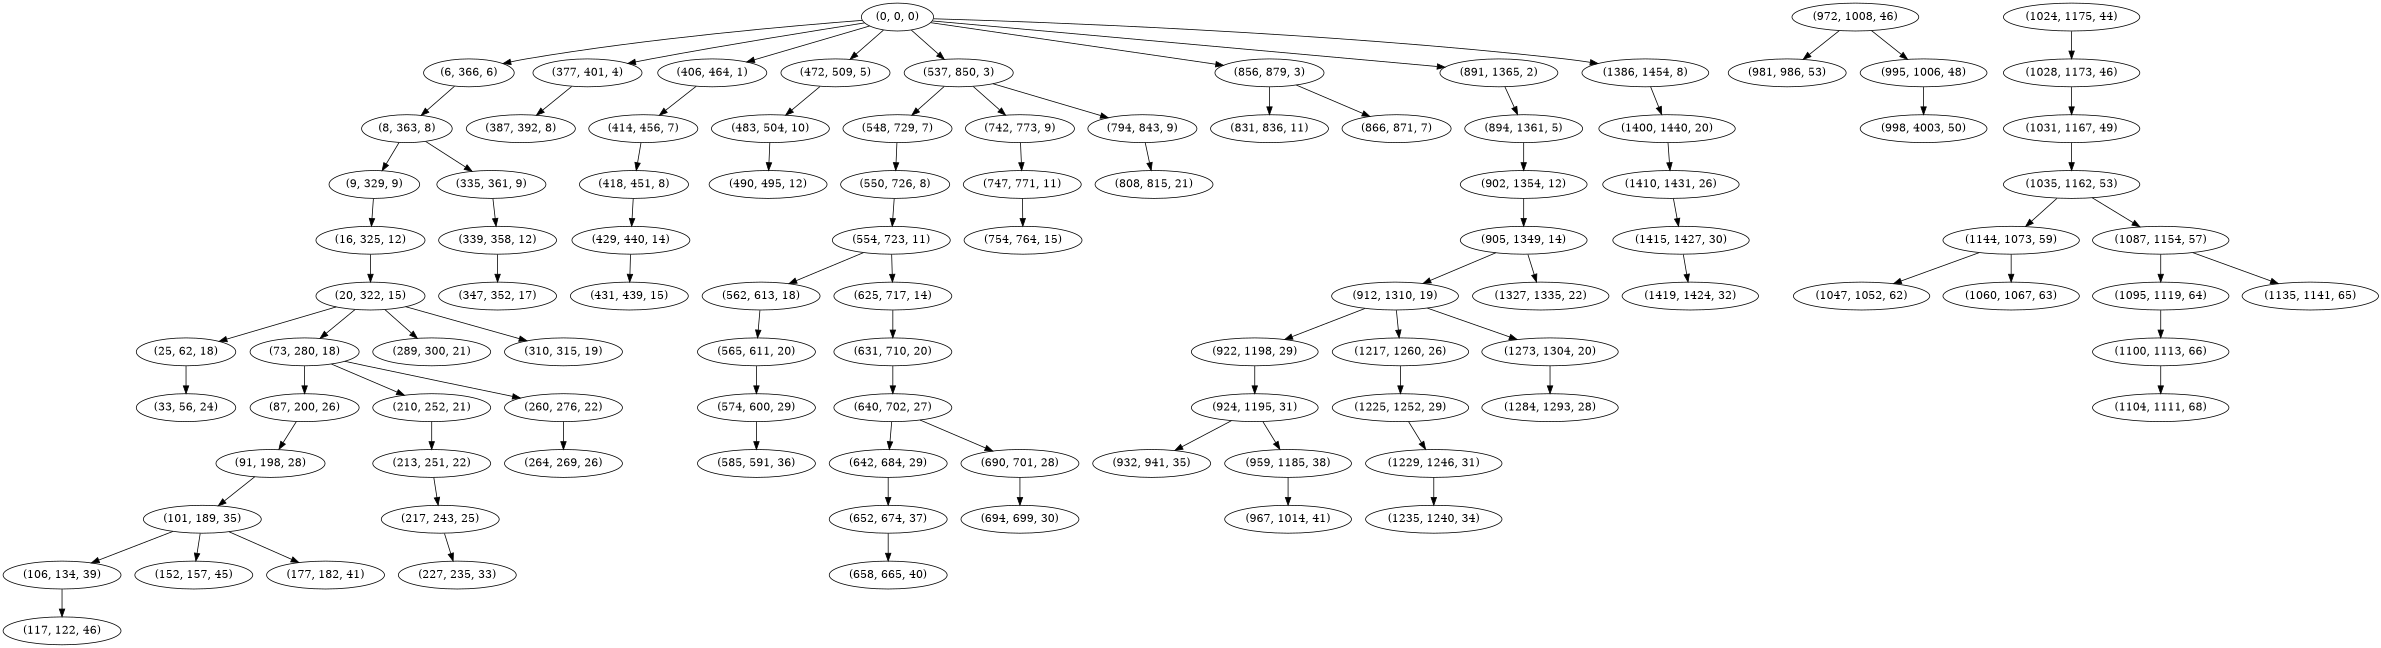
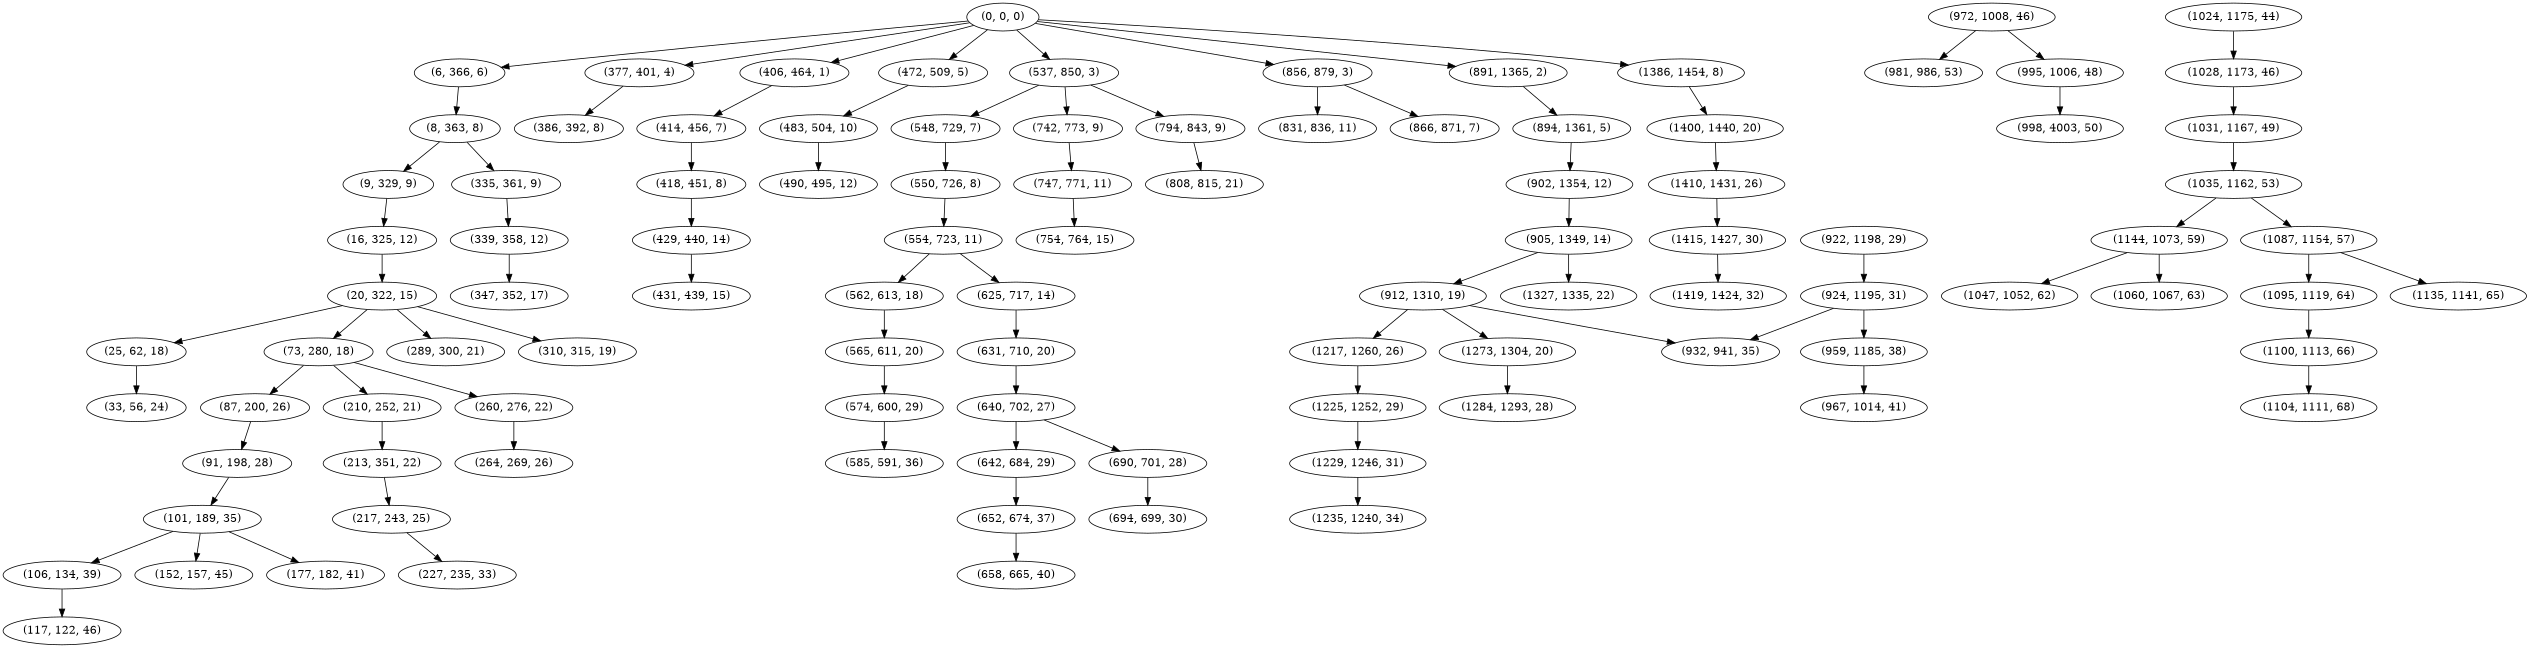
(521, 129) -> (569, 129)
(1329, 323) -> (1568, 324)
(432, 463) -> (382, 463)
